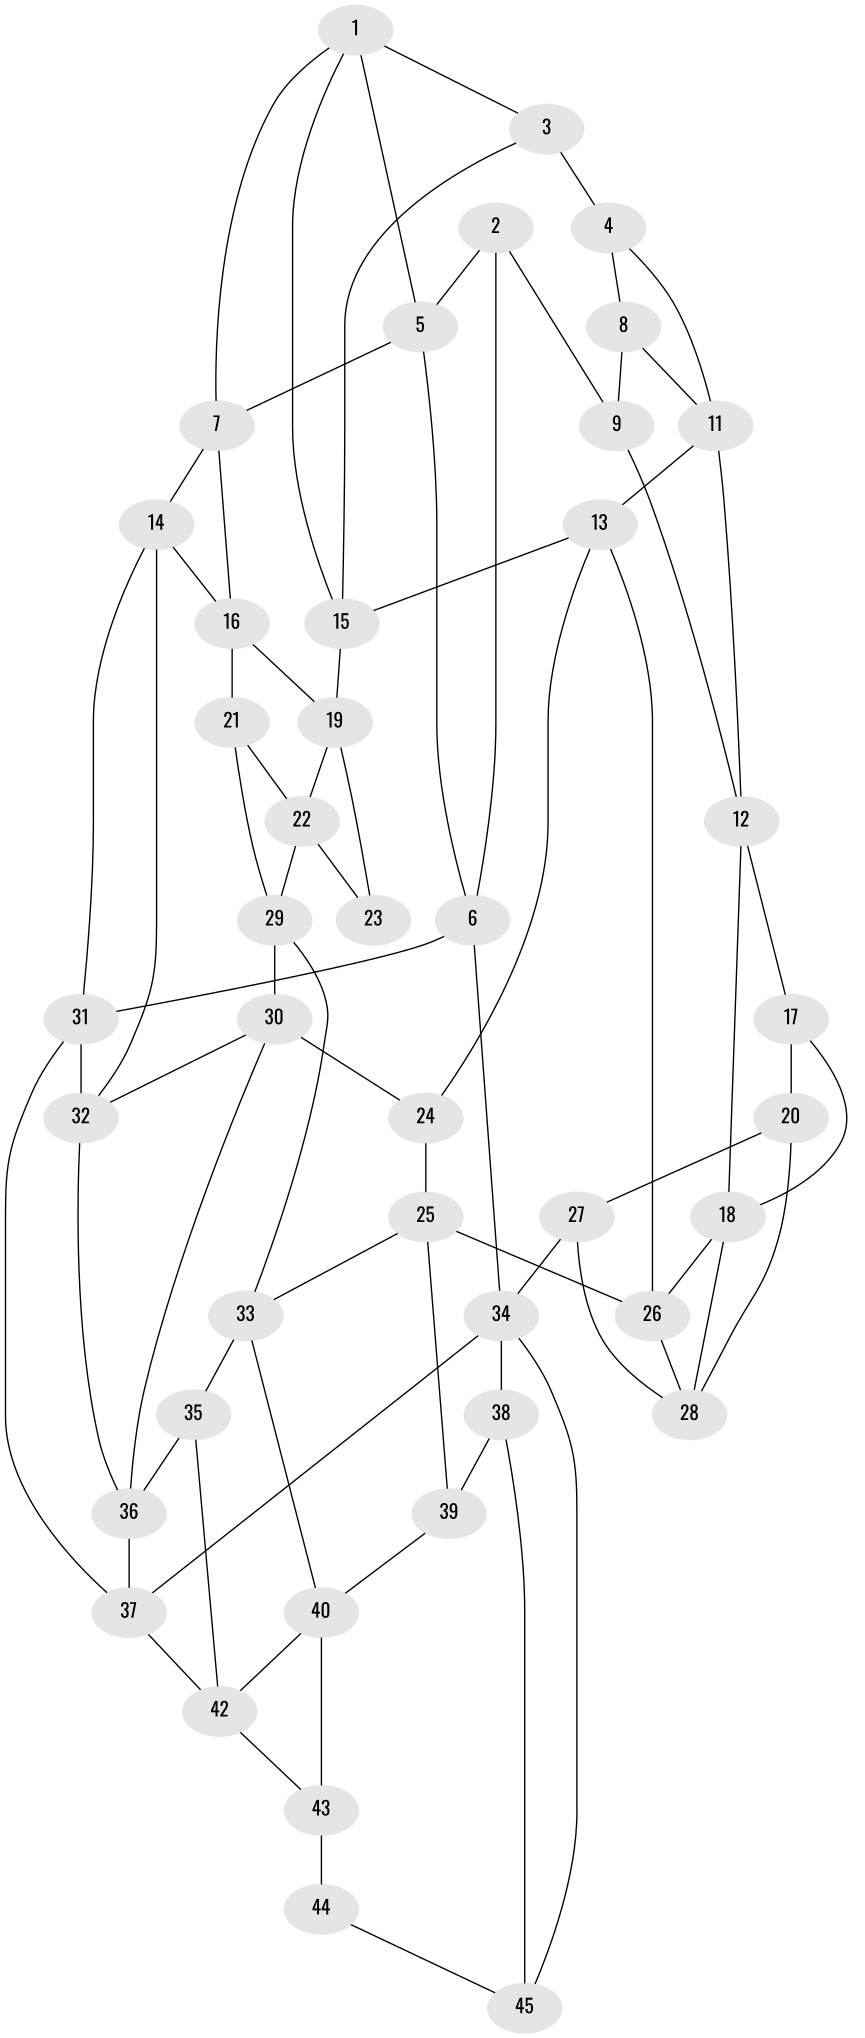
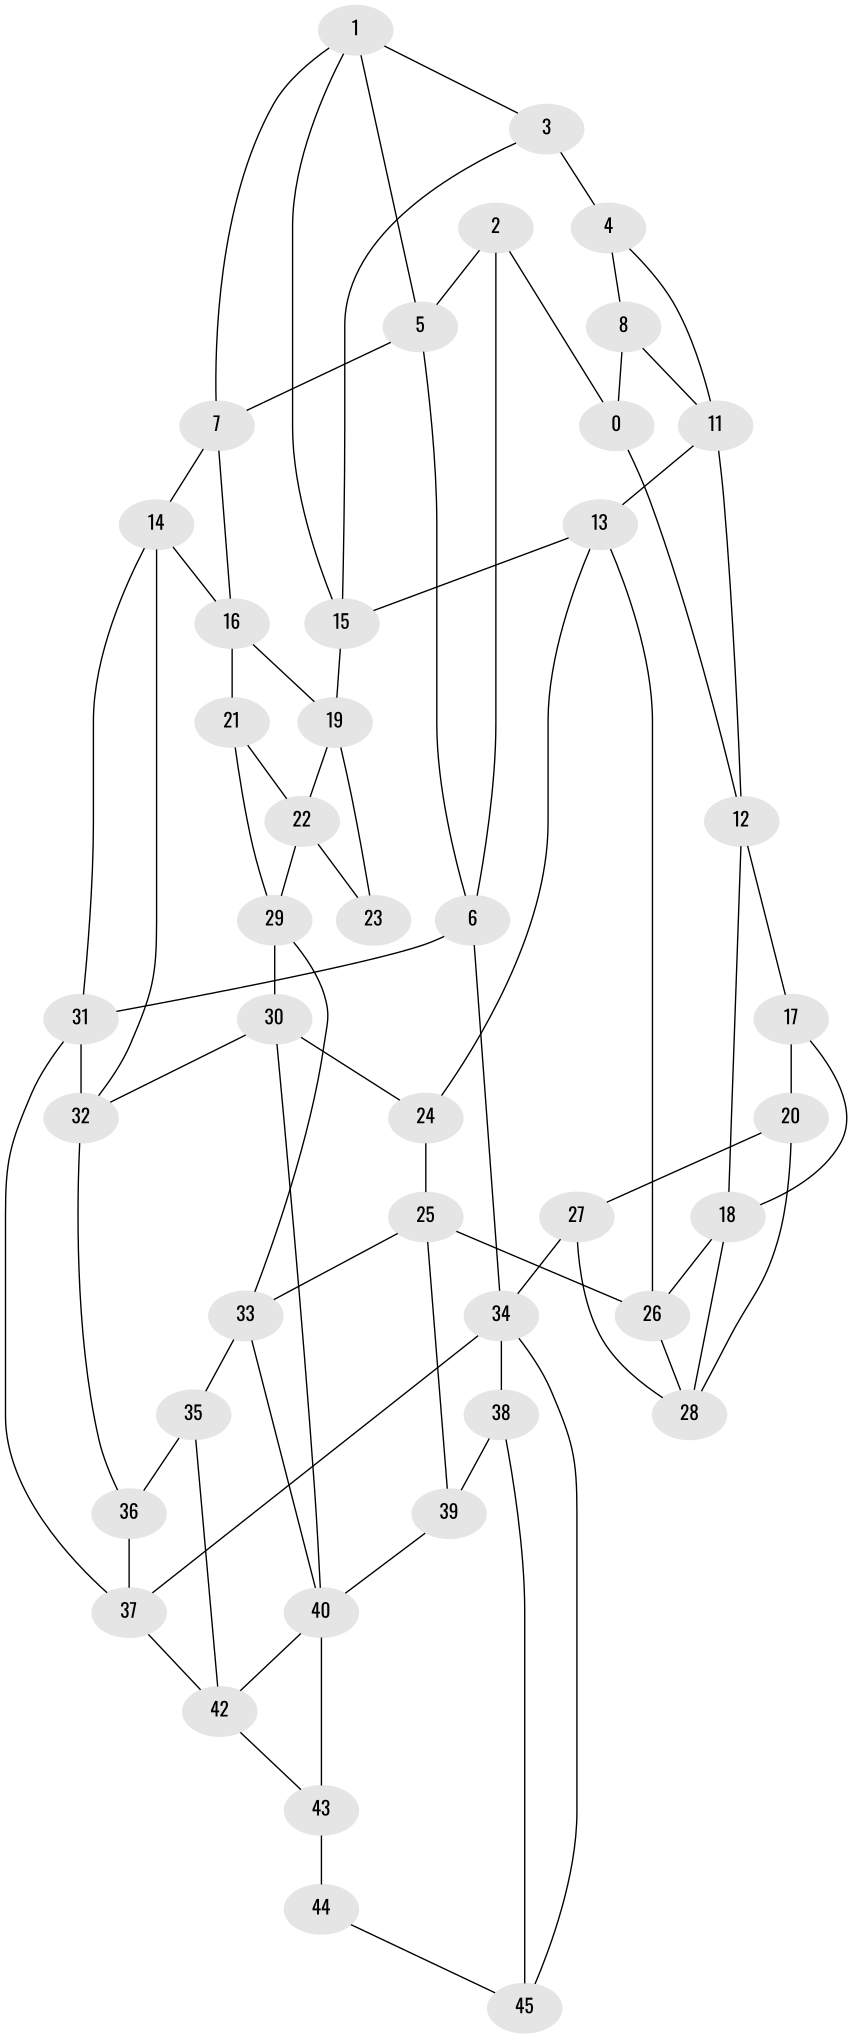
(617, 426) -> (617, 426)
(181, 1261) -> (301, 1316)
